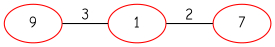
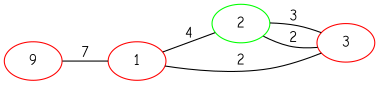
(85, 16) -> (85, 53)
none -> (241, 24)
(242, 24) -> (346, 43)
